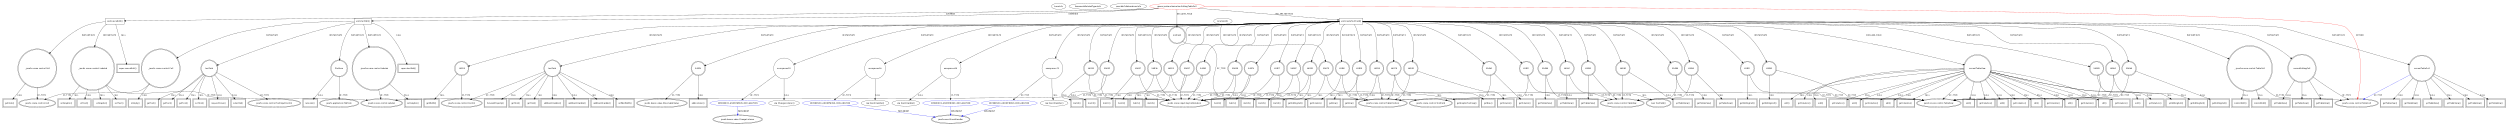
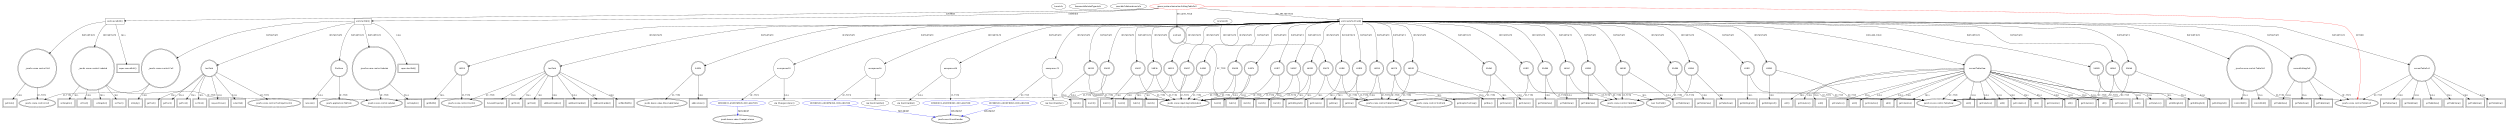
(2388, 87) -> (2388, 87)
(1098, 95) -> (1098, 95)
